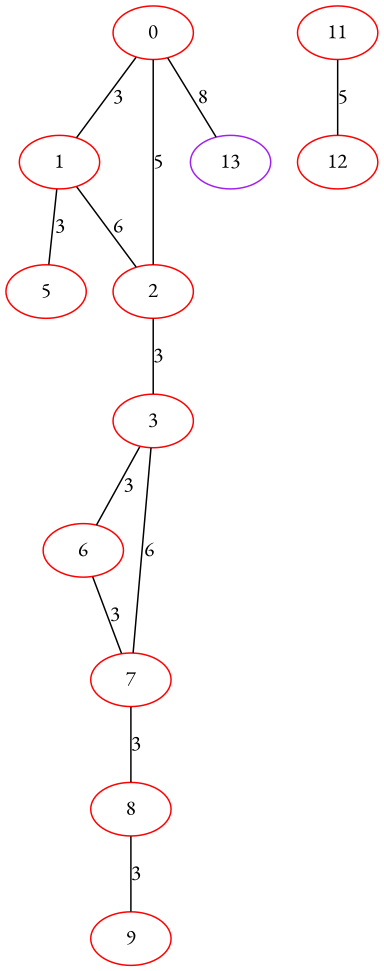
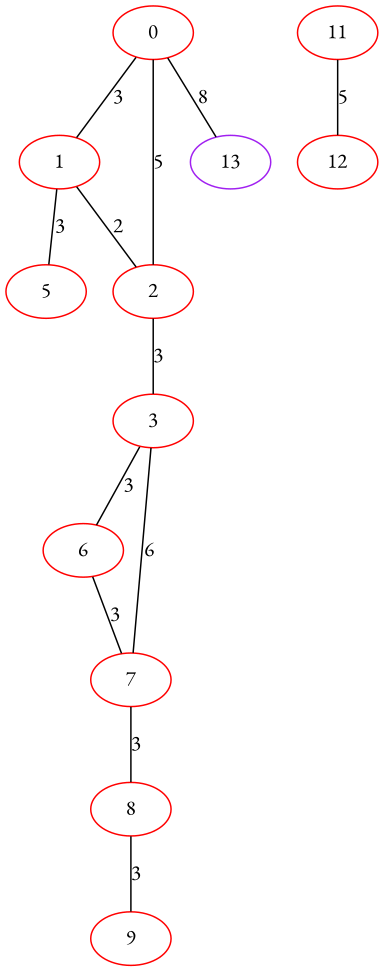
(118, 227) -> (118, 227)
